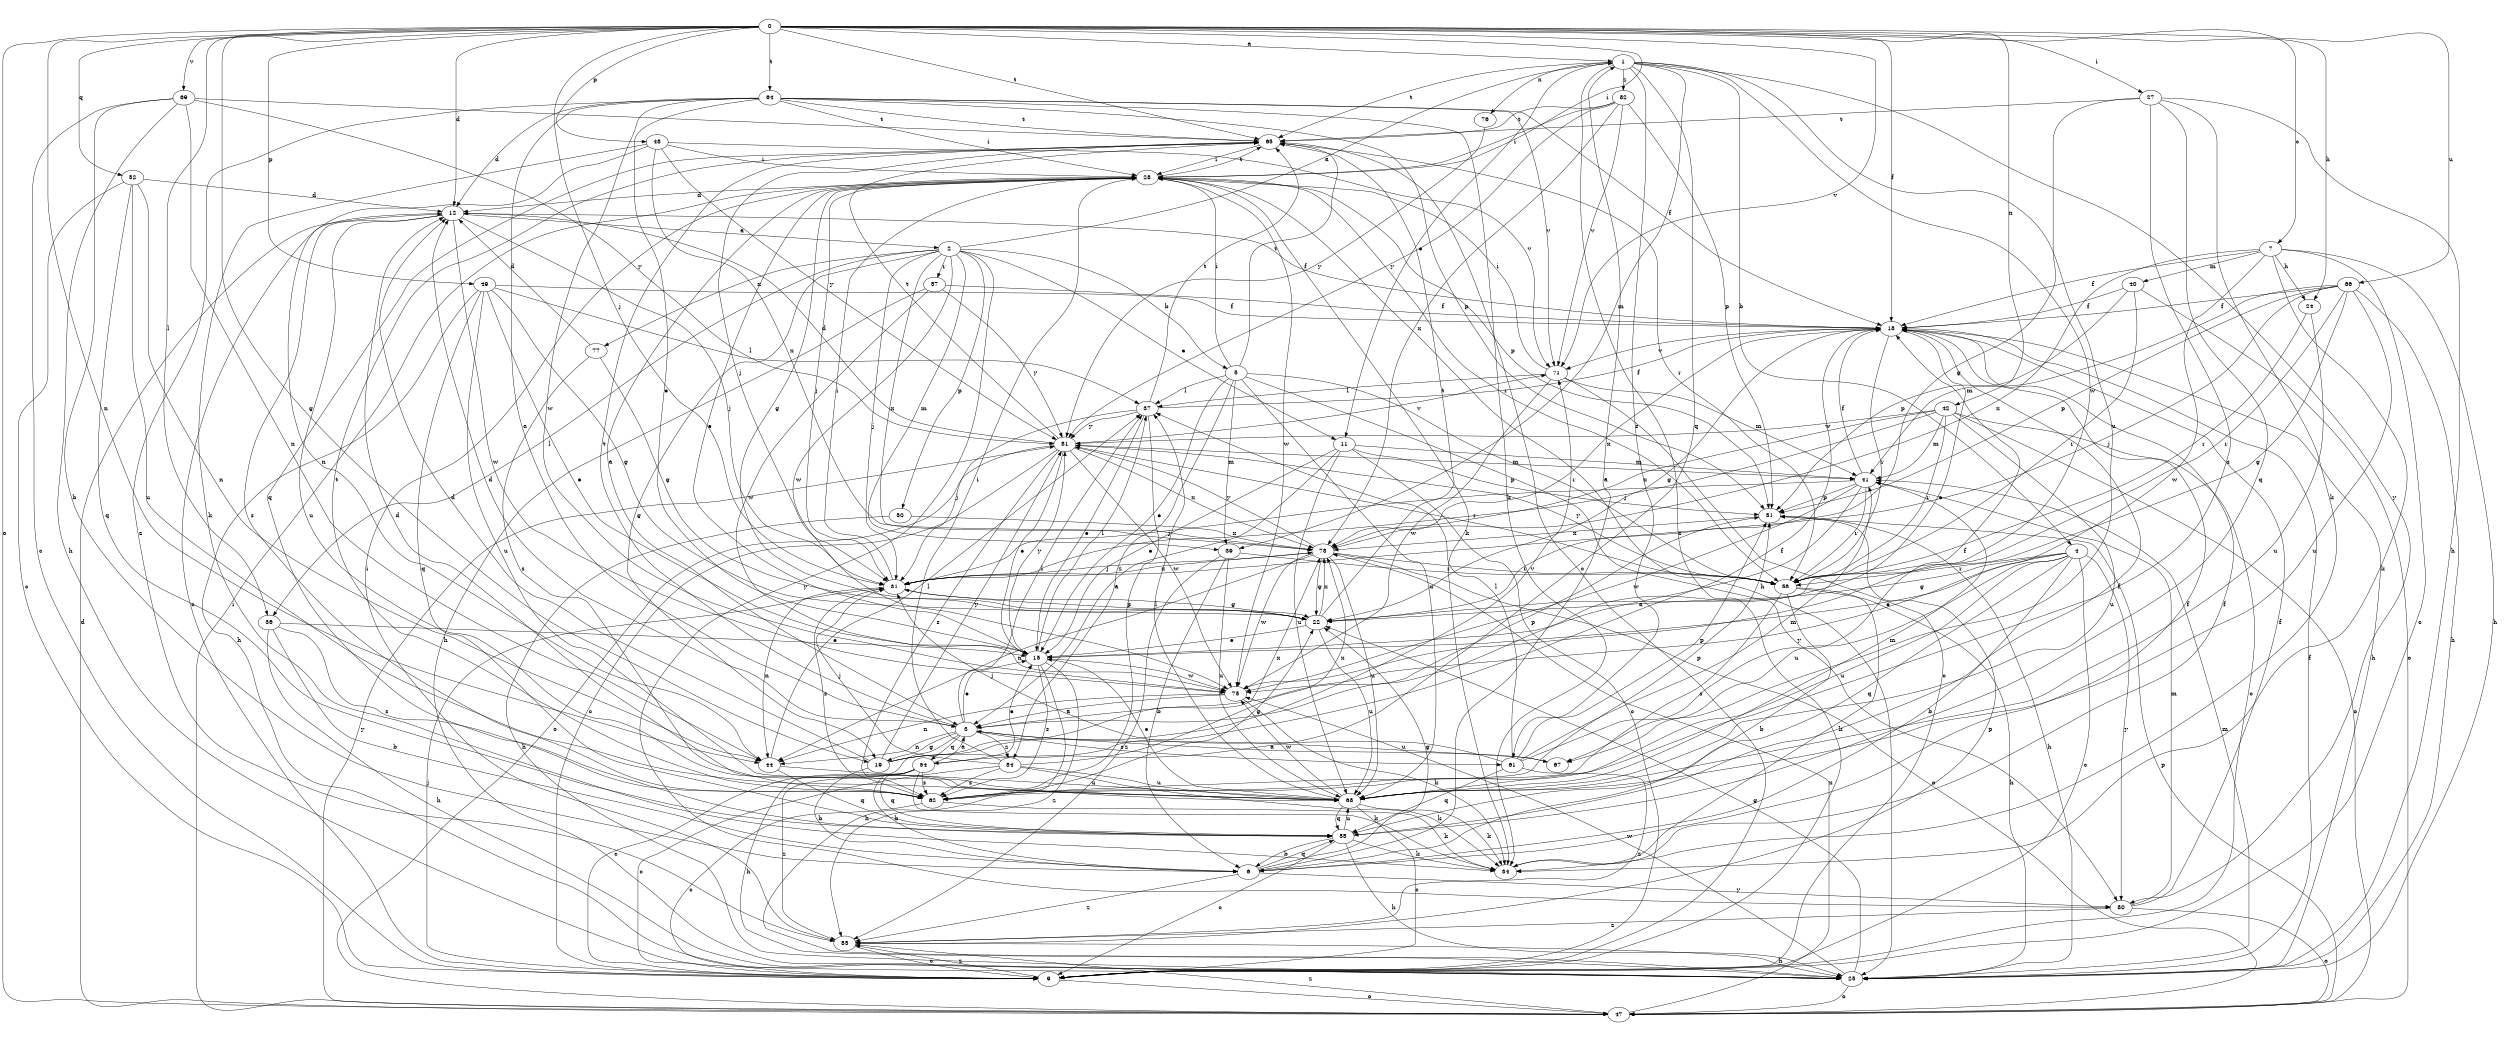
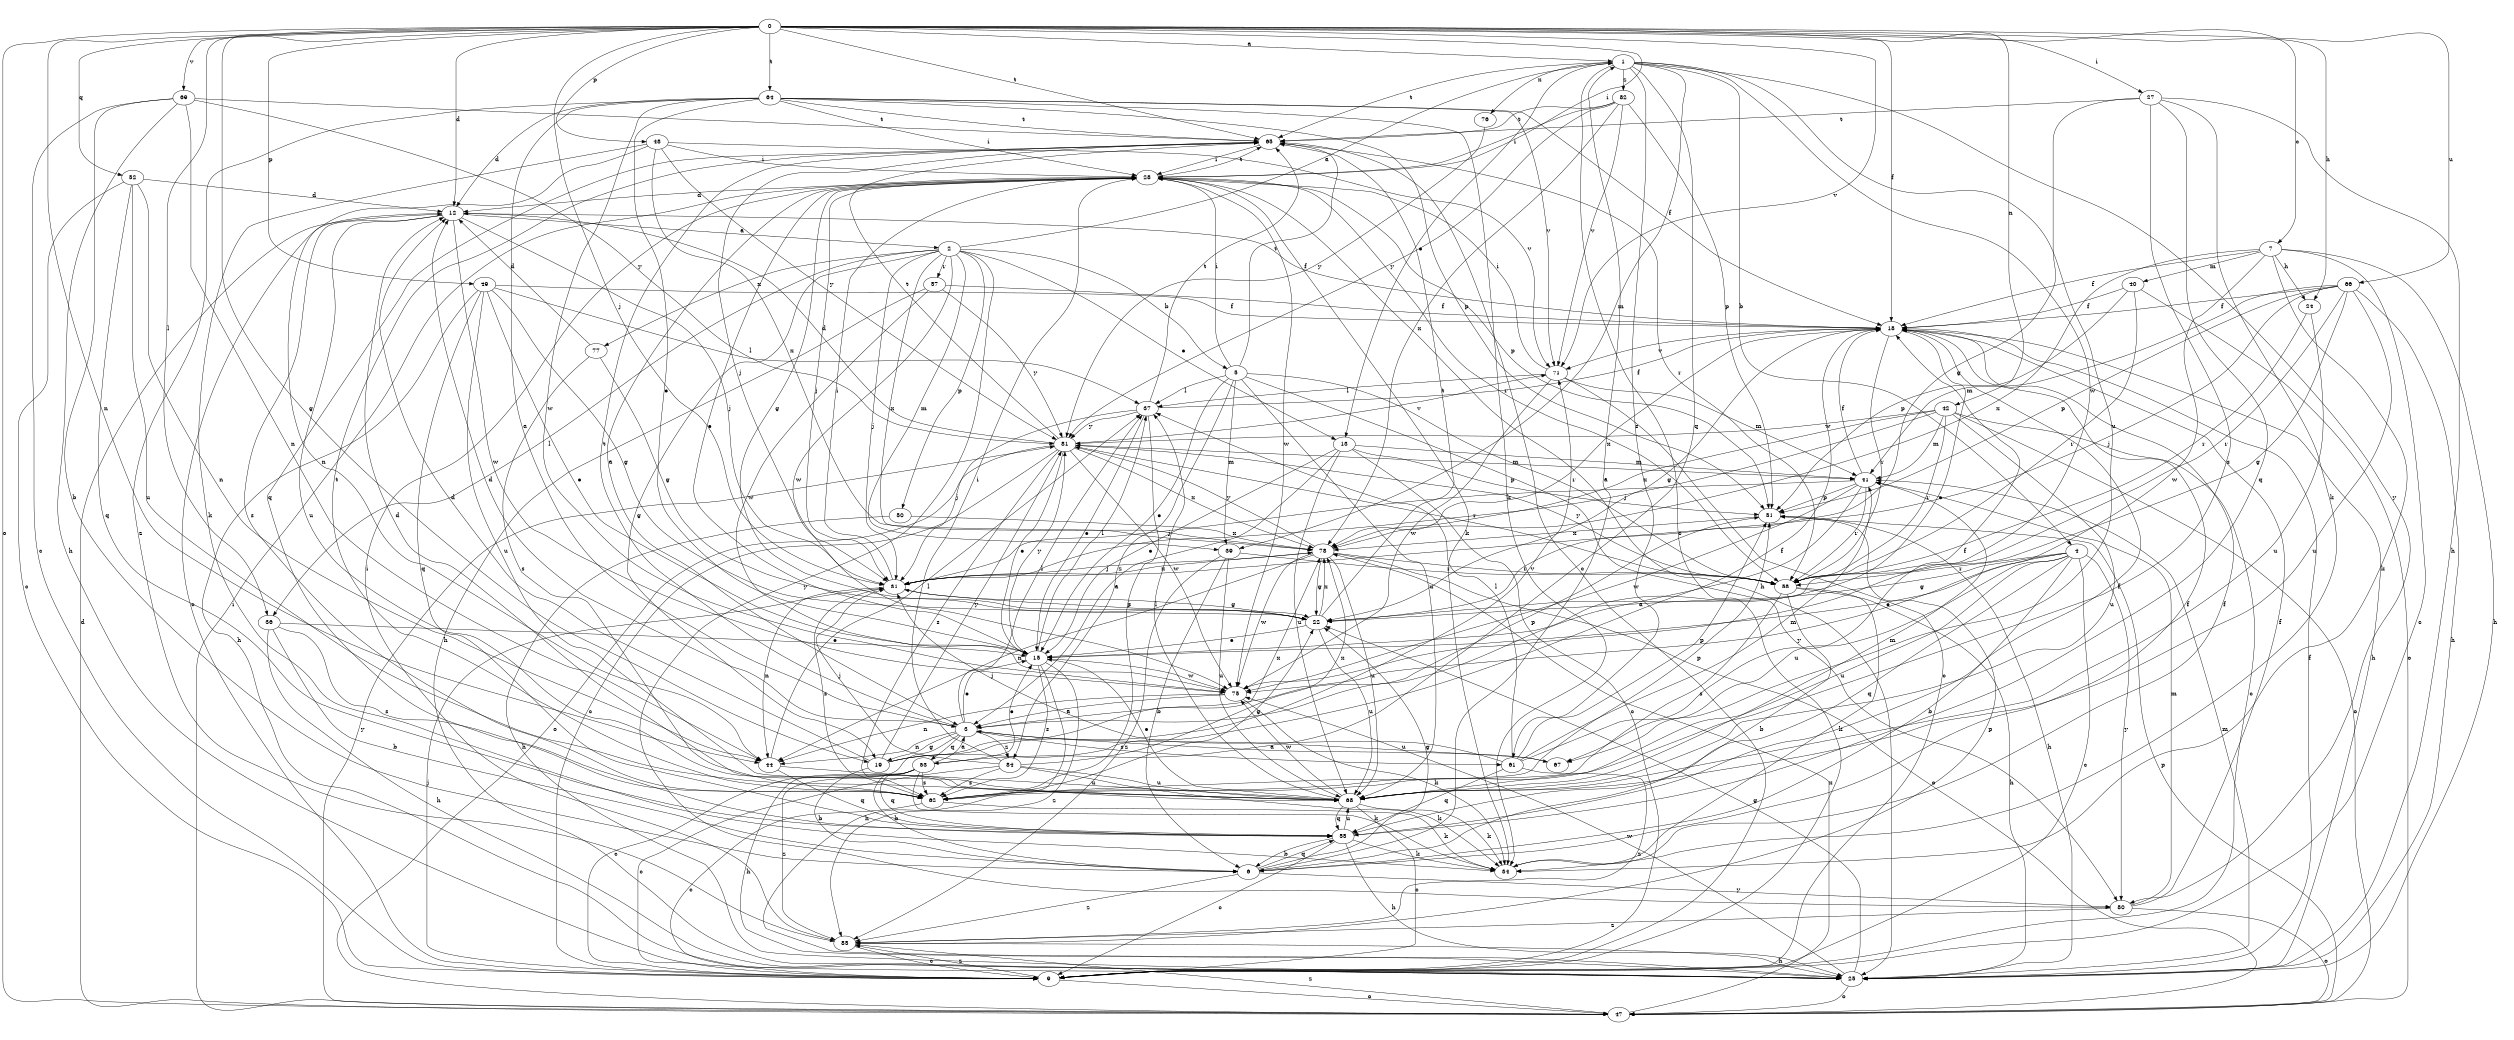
(1344, 444) -> (1344, 444)
(924, 765) -> (924, 765)
